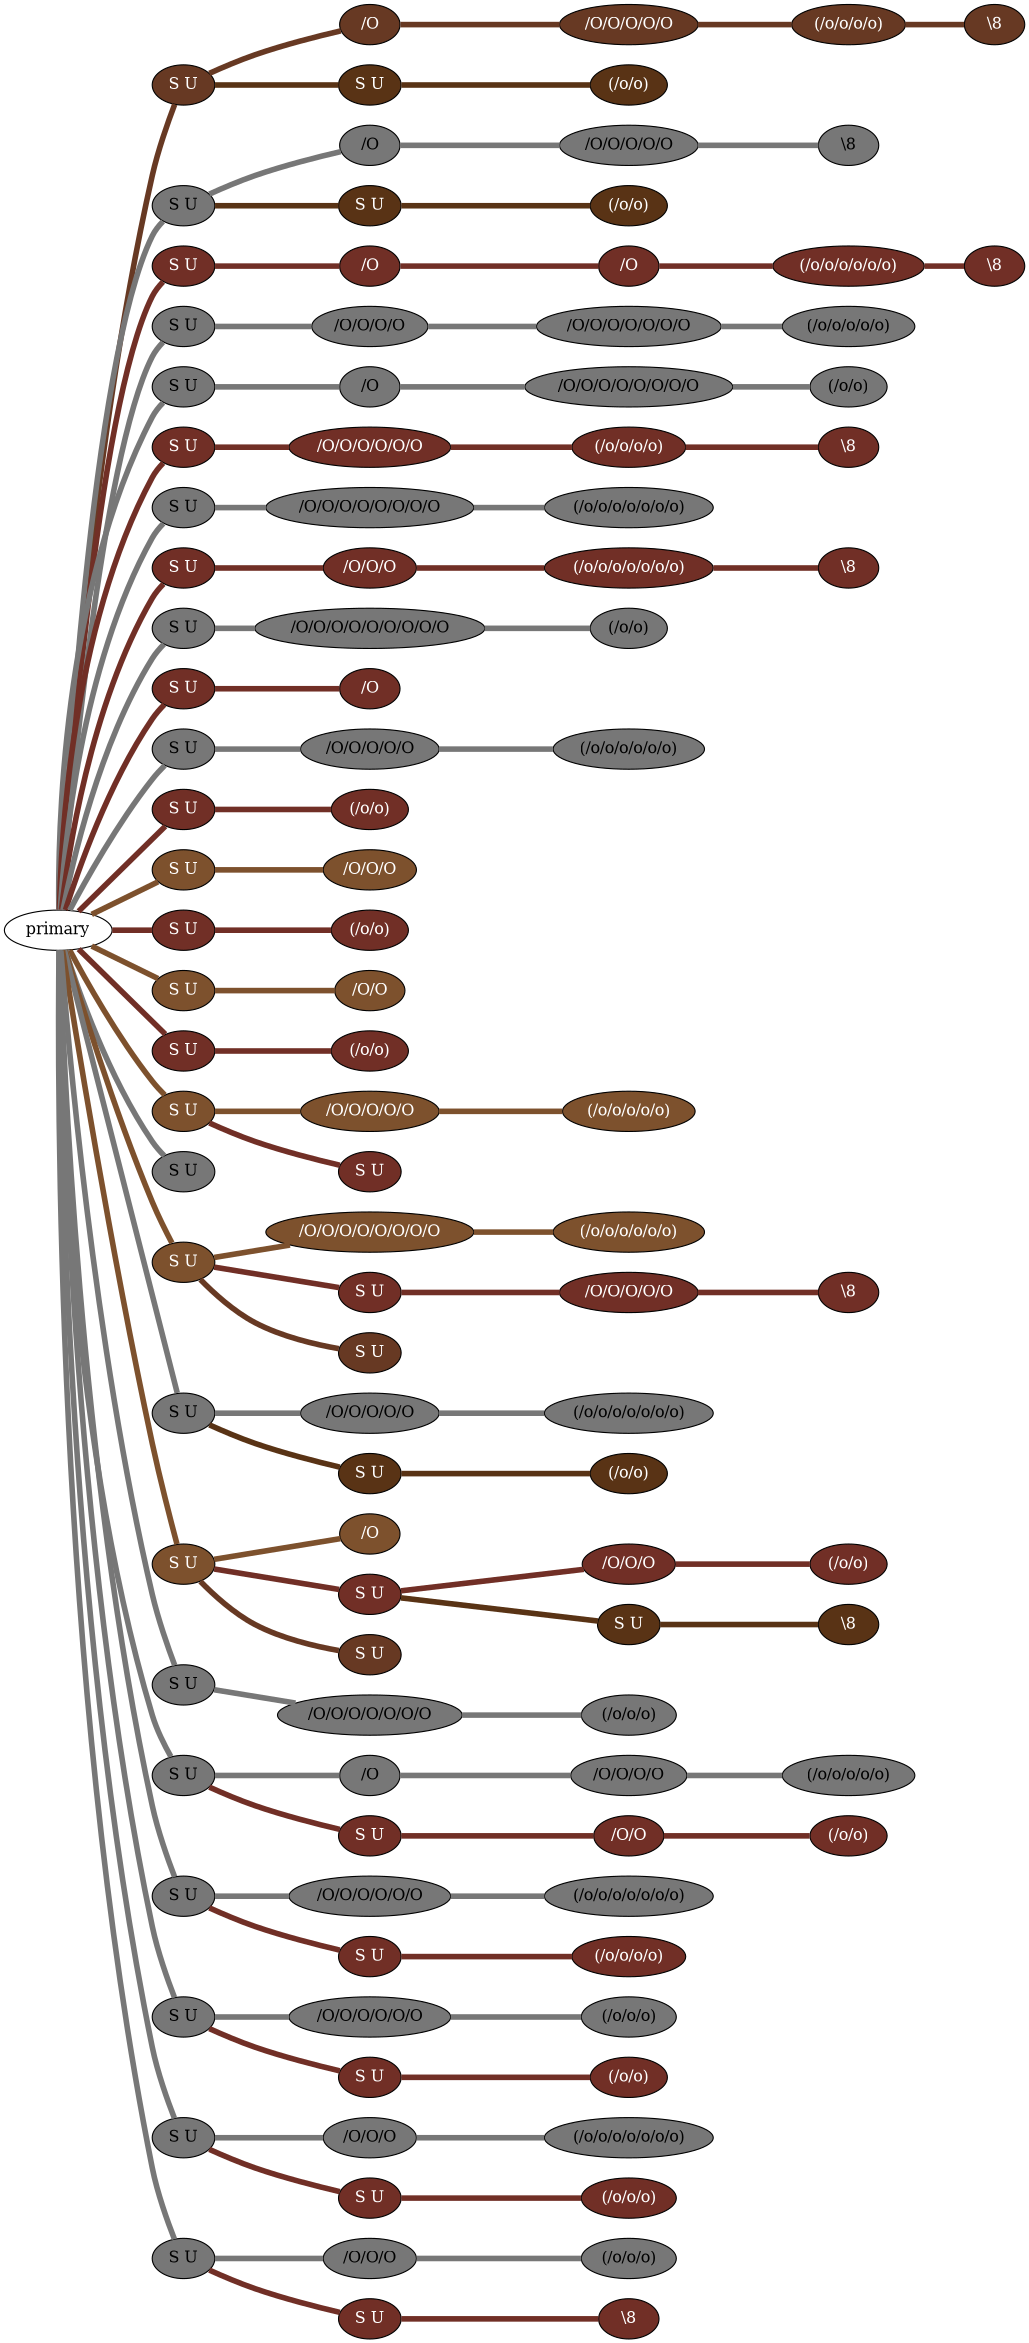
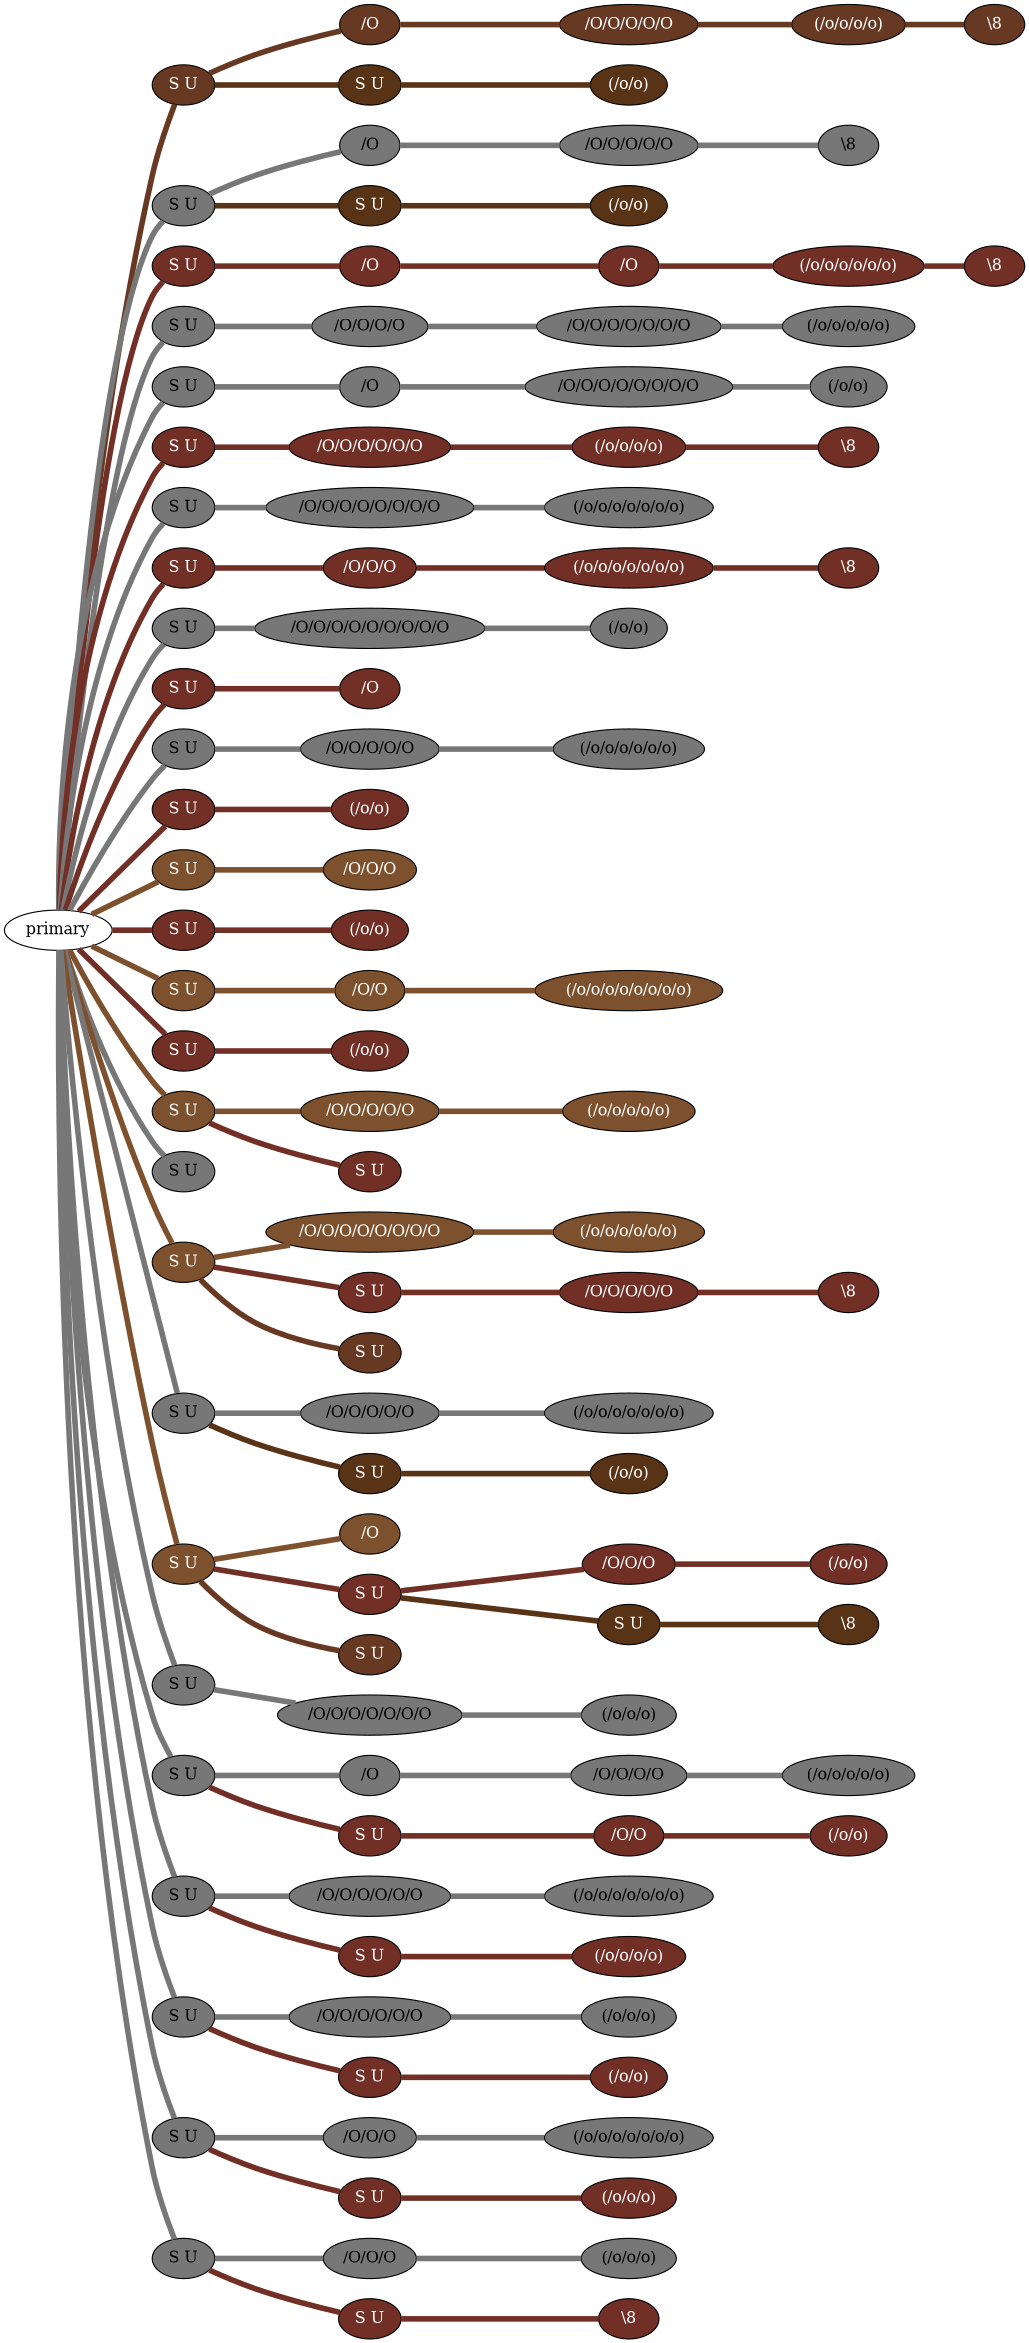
none -> (629, 991)
